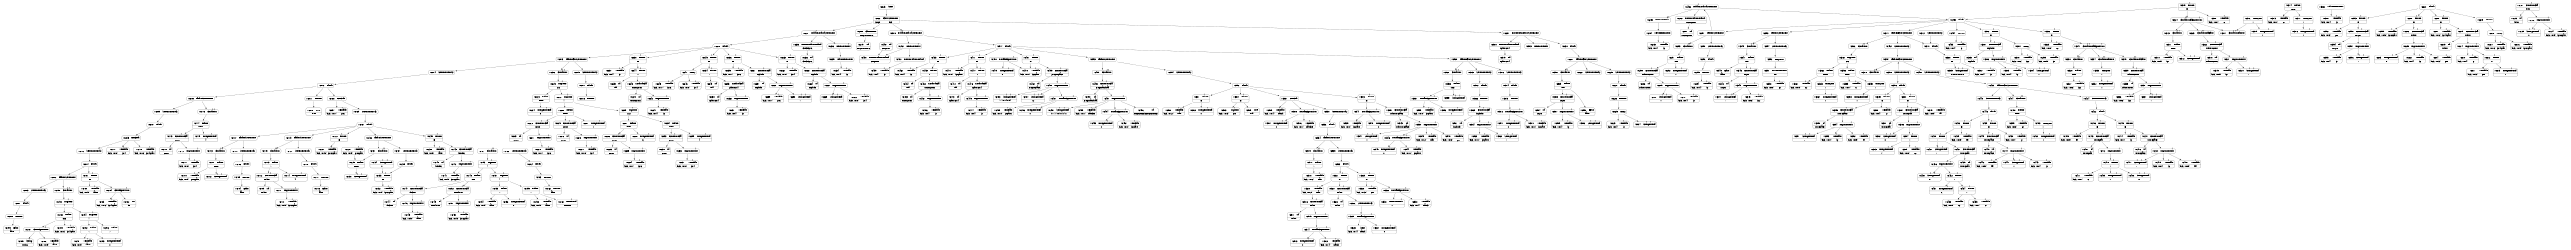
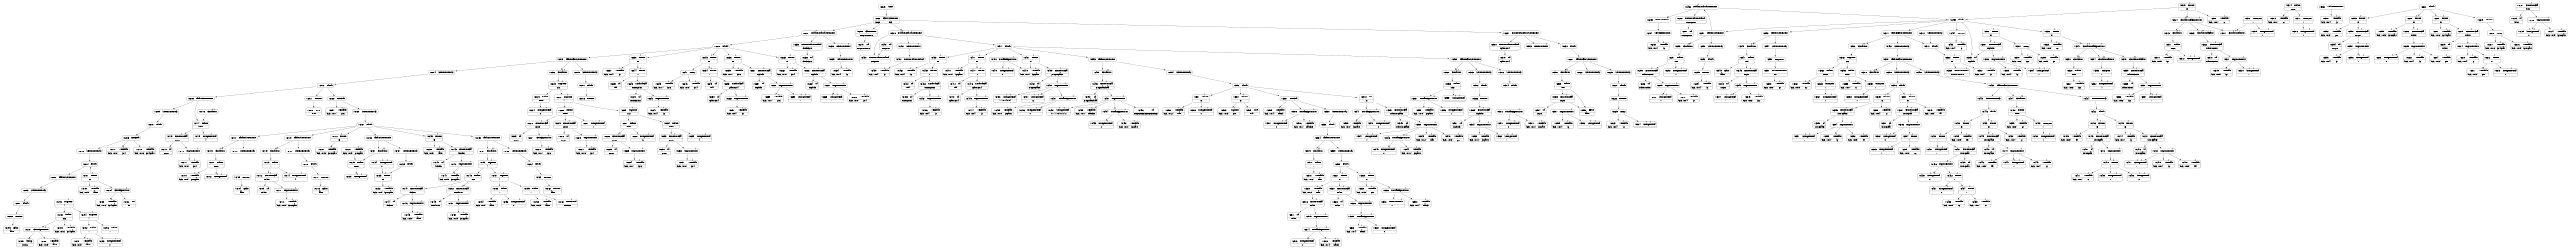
(1972, 26) -> (1971, 37)
(895, 52) -> (877, 42)
(1898, 67) -> (1897, 65)
(1962, 71) -> (1961, 71)
(1371, 97) -> (1371, 97)
(1510, 99) -> none
(204, 105) -> (195, 110)
(1563, 105) -> (1574, 105)
none -> (488, 138)
(544, 138) -> (544, 138)
(242, 164) -> none
(89, 169) -> (91, 171)
(63, 190) -> none
(1365, 203) -> (1365, 203)
(1362, 228) -> (1362, 228)
